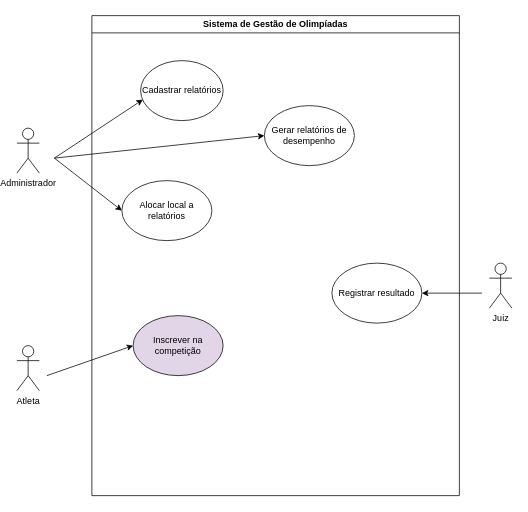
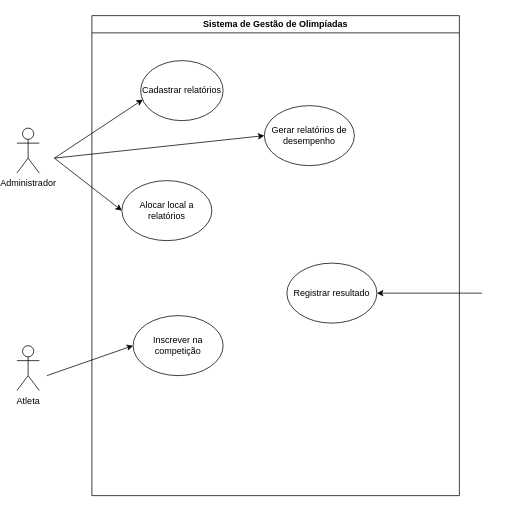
(501, 285) -> none
(377, 293) -> (332, 293)
(178, 345) -> (178, 345)
